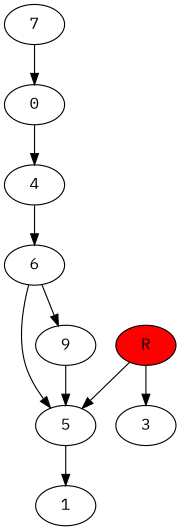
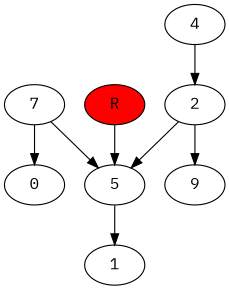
(35, 139) -> none
(35, 265) -> (195, 105)
(66, 380) -> (71, 141)
(146, 426) -> none
